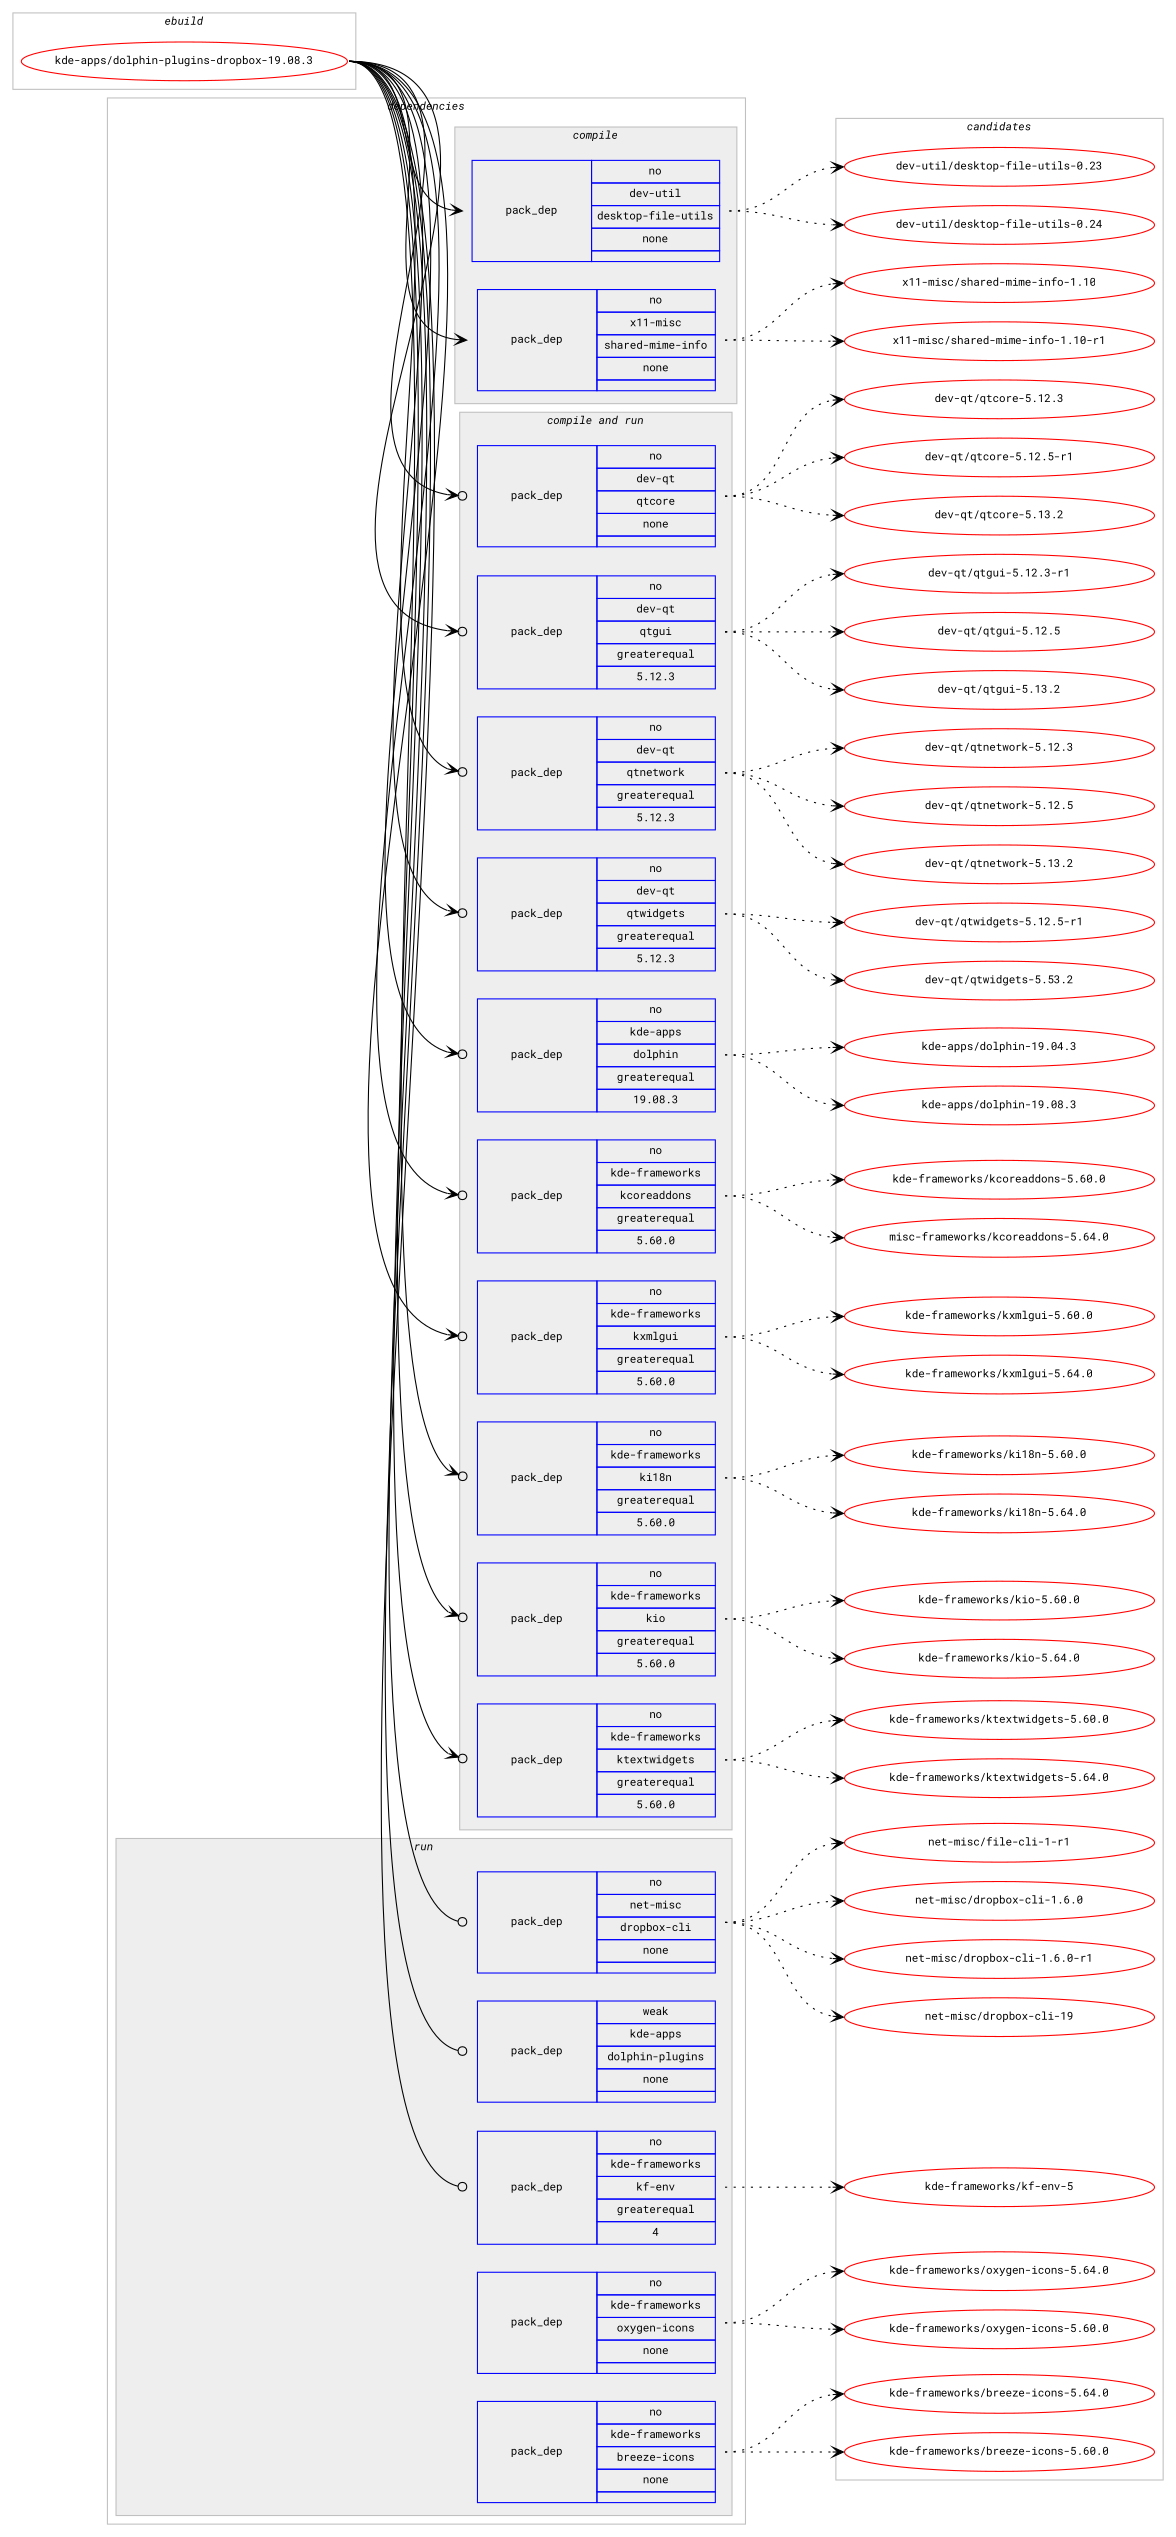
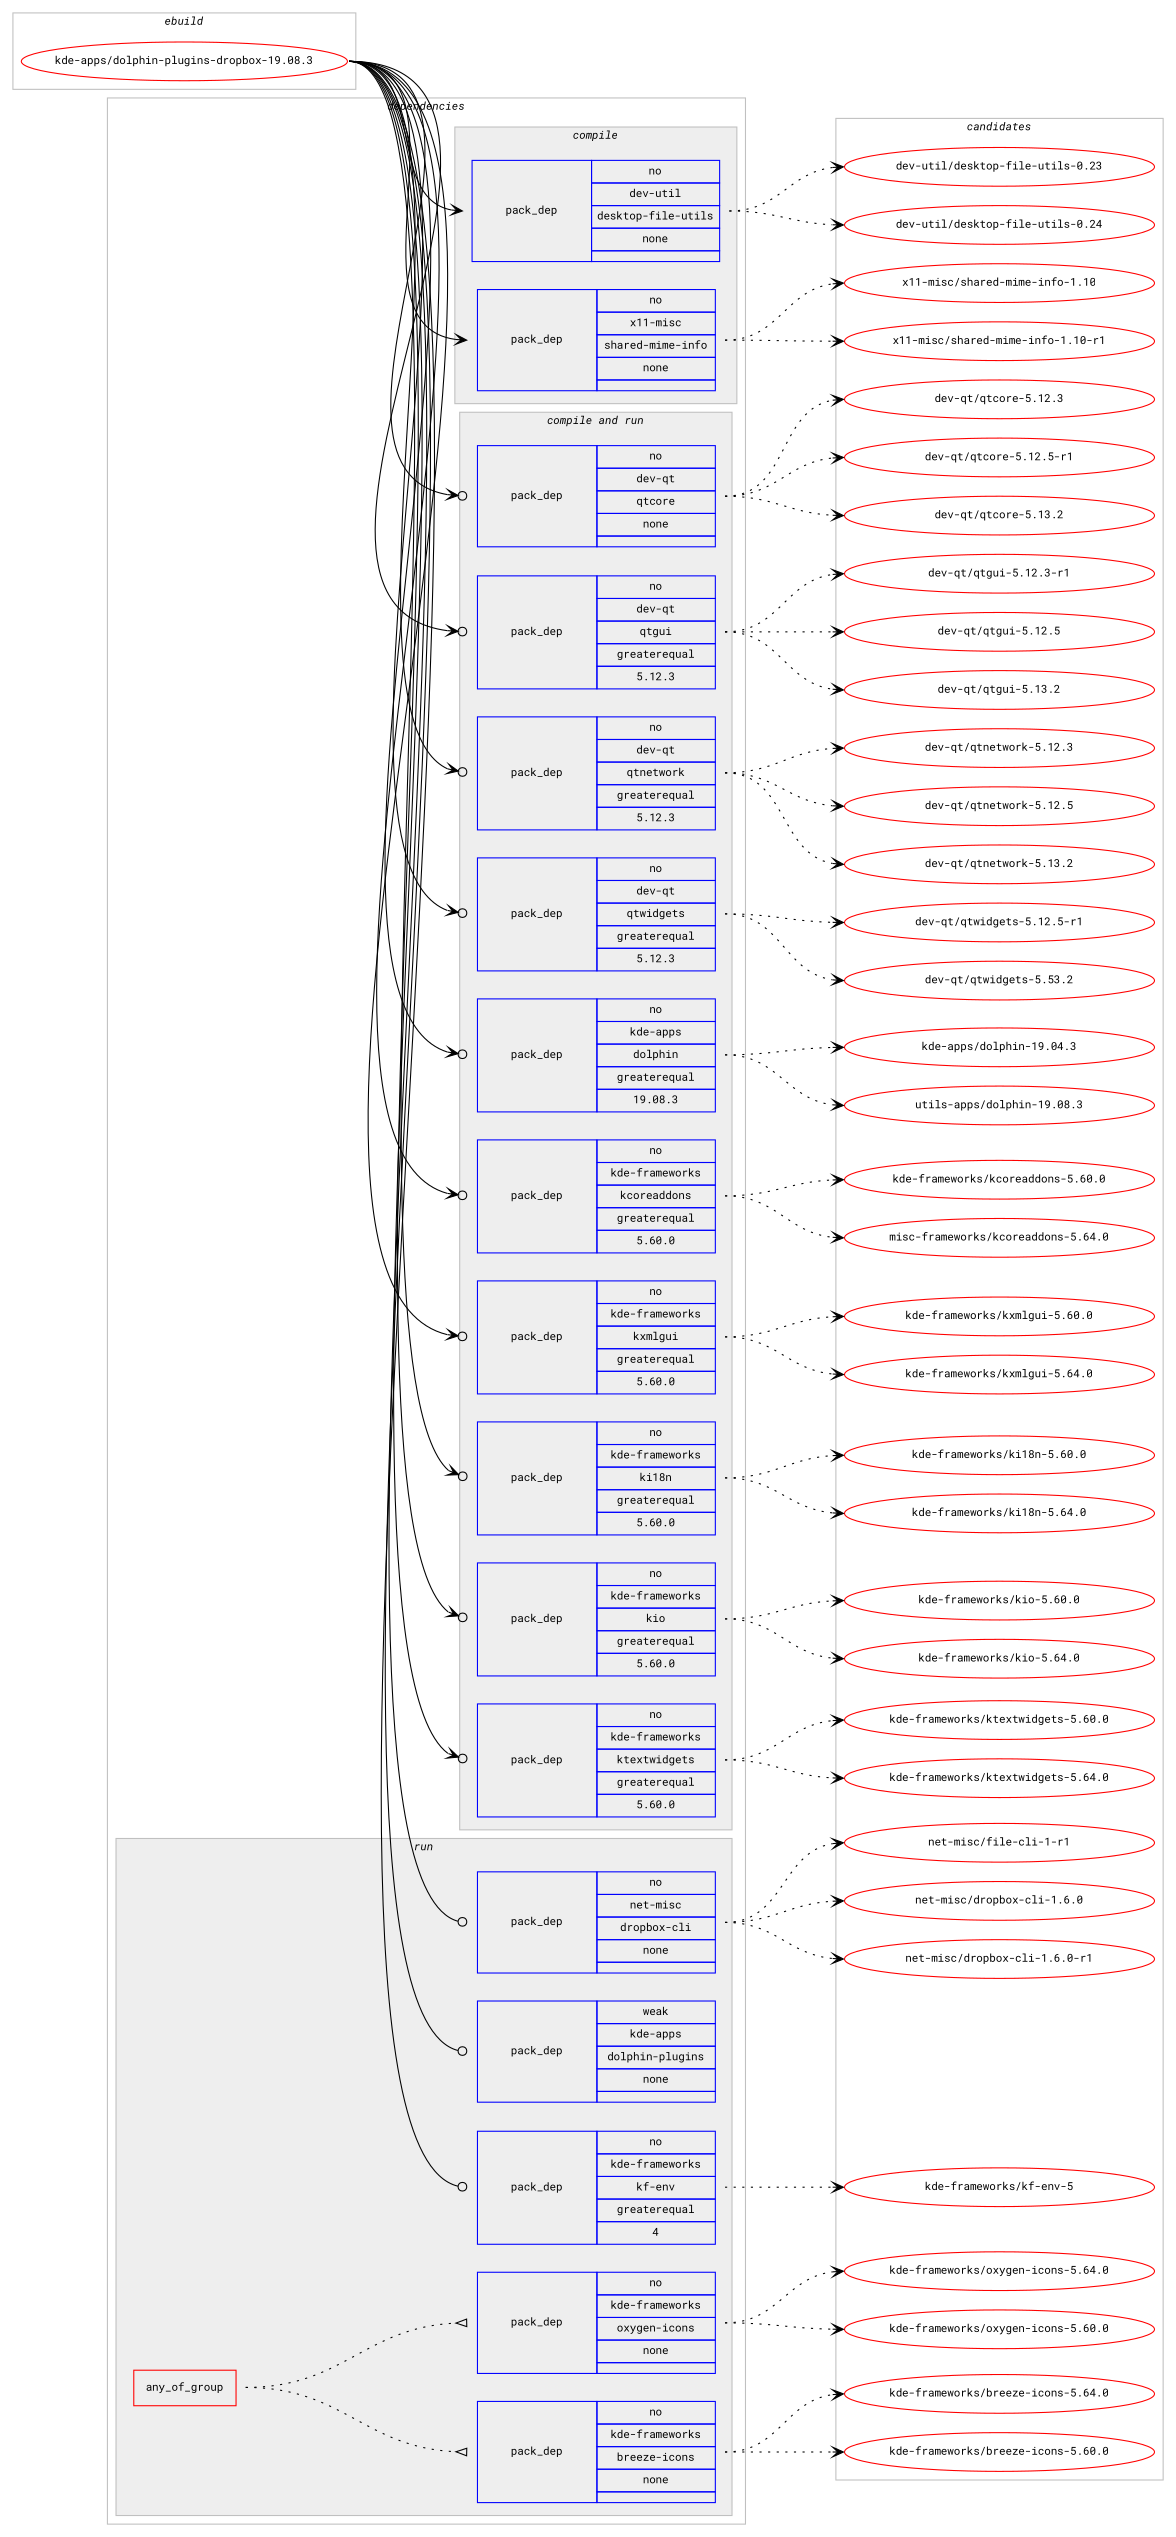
(1000, 1105) -> (1000, 1105)
(1000, 2017) -> none
none -> (184, 2387)
